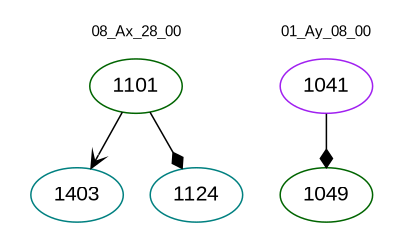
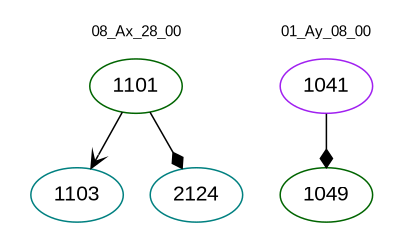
(77, 195) -> (77, 195)
(196, 195) -> (196, 195)
